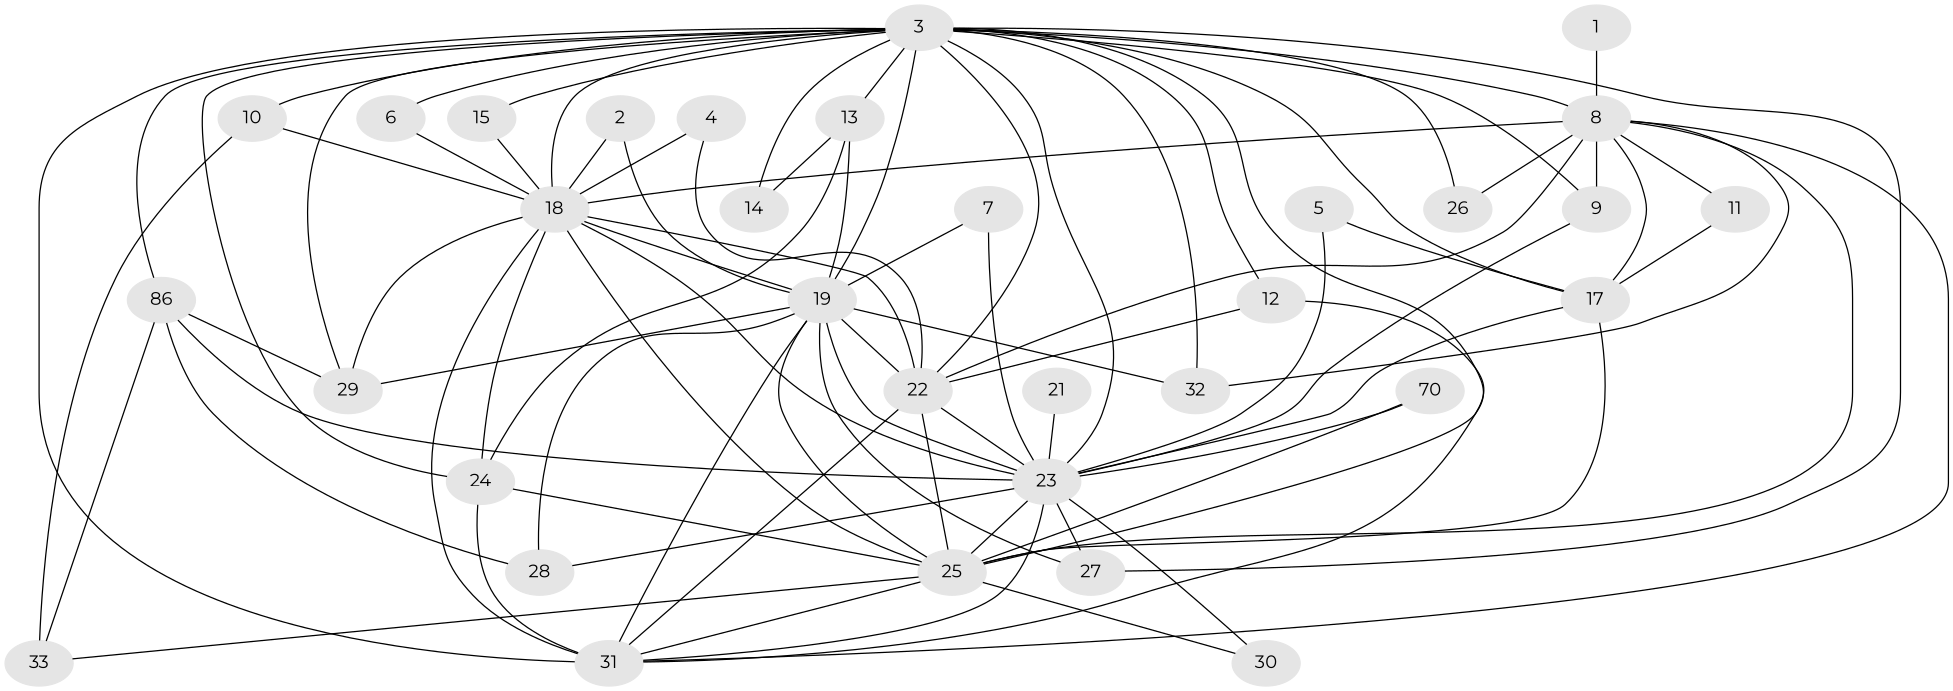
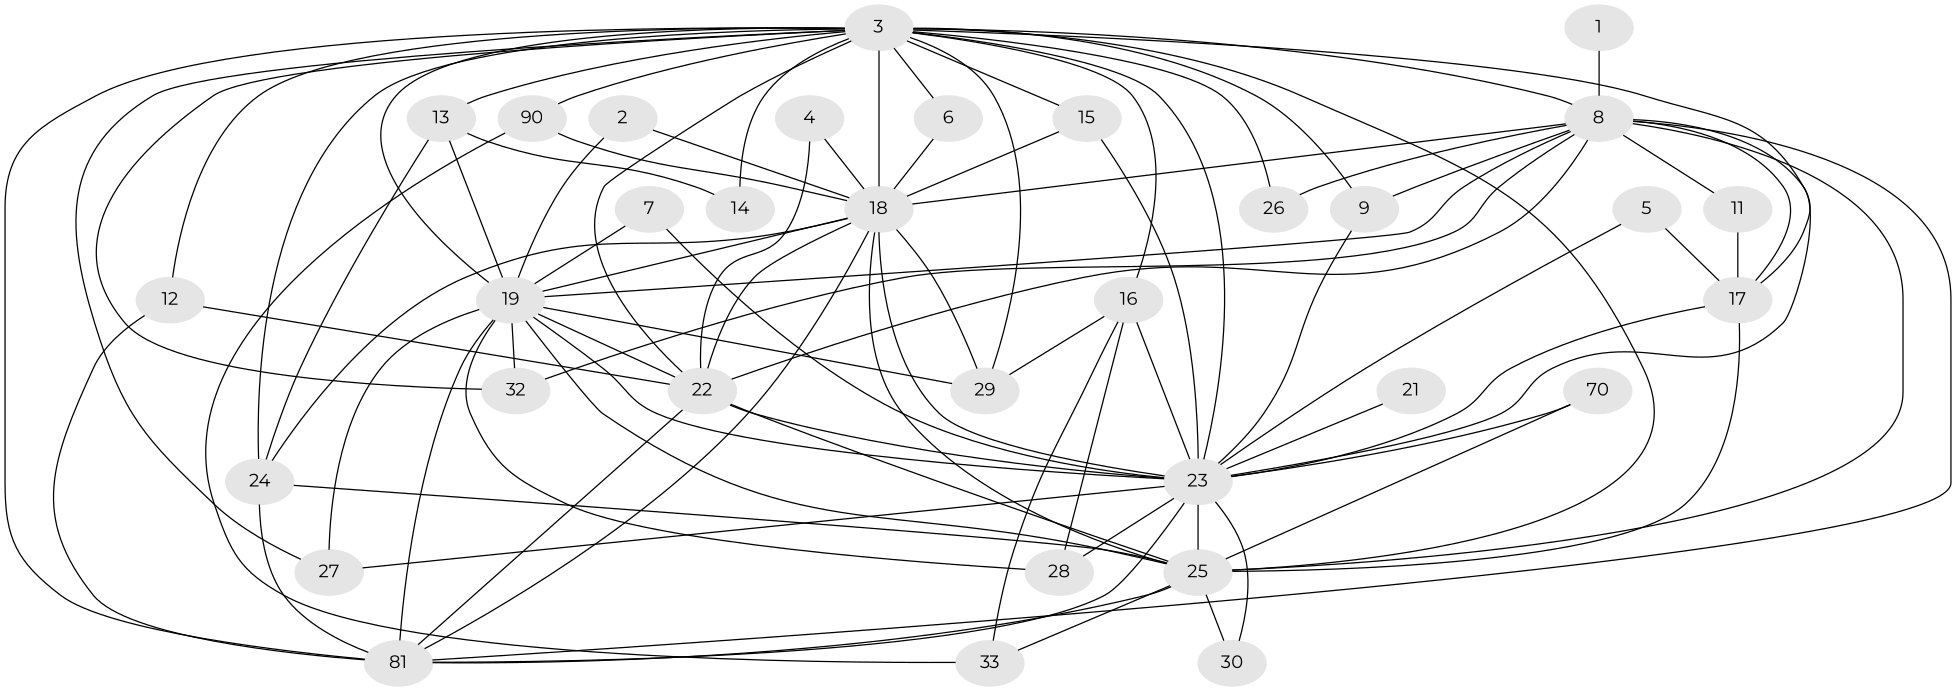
(252, 119) -> (532, 119)
none -> (1099, 258)
none -> (1178, 290)
(161, 300) -> (1129, 300)
none -> (1663, 354)
(609, 663) -> (399, 663)
